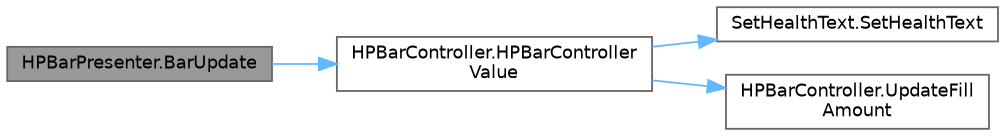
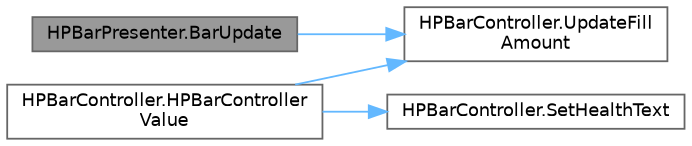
(857, 24) -> (536, 112)
(295, 64) -> (342, 34)
